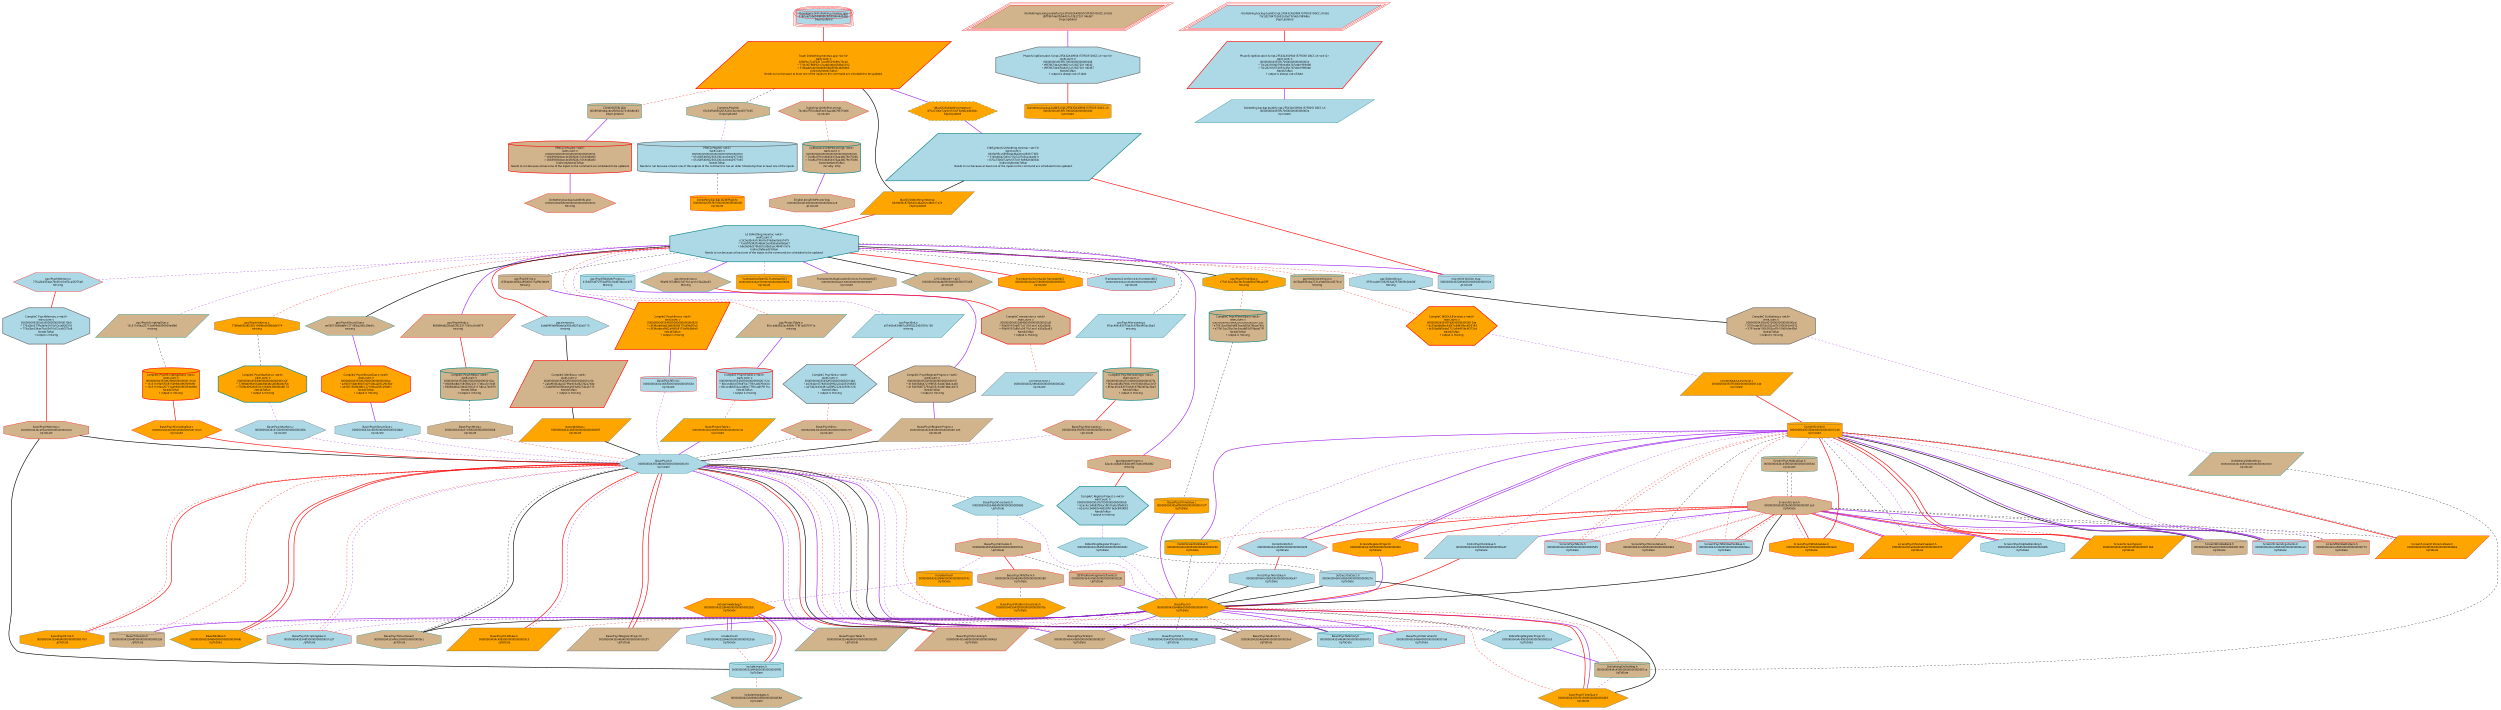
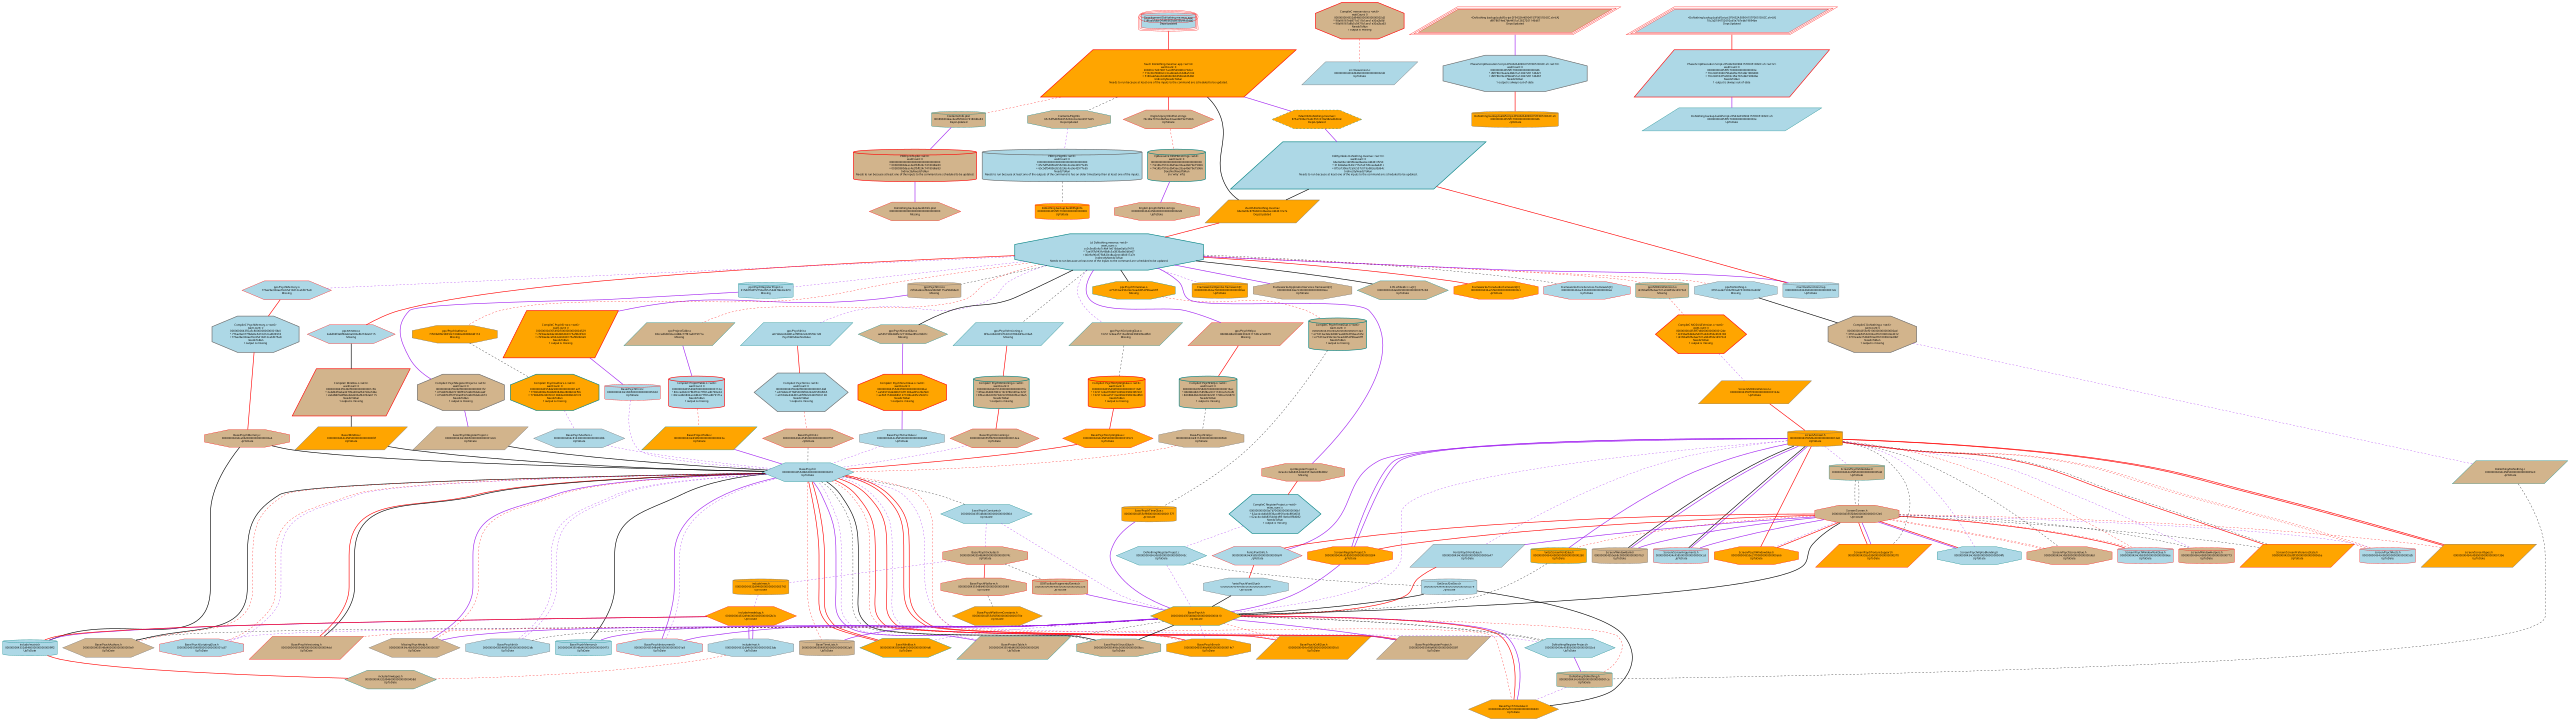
(686, 282) -> none
(565, 326) -> (351, 334)
(908, 326) -> (797, 334)
(743, 655) -> (581, 673)
(757, 683) -> (197, 672)
